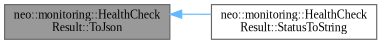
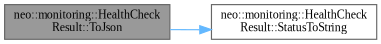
(197, 14) -> (185, 30)
